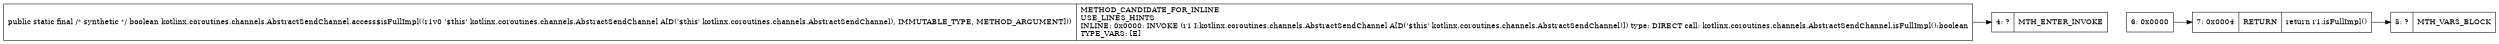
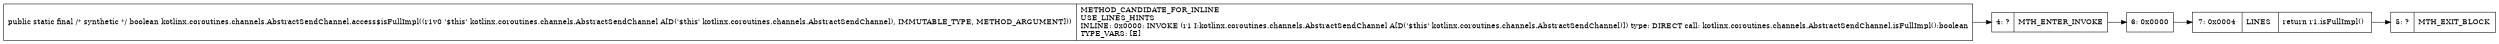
none -> (2114, 22)
(2260, 22) -> (2259, 22)
(2454, 22) -> (2454, 22)
